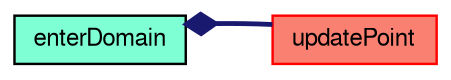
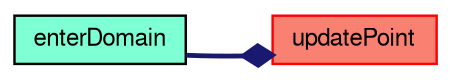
(244, 24) -> (215, 56)
